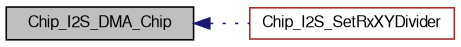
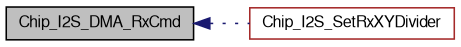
(100, 23) -> (100, 23)
